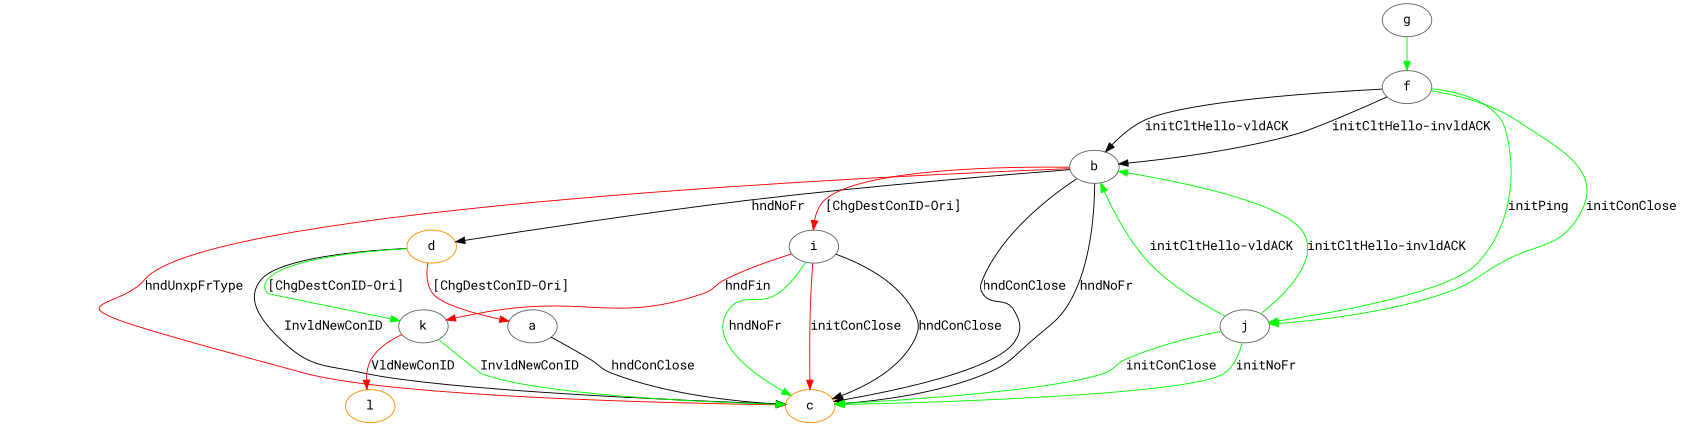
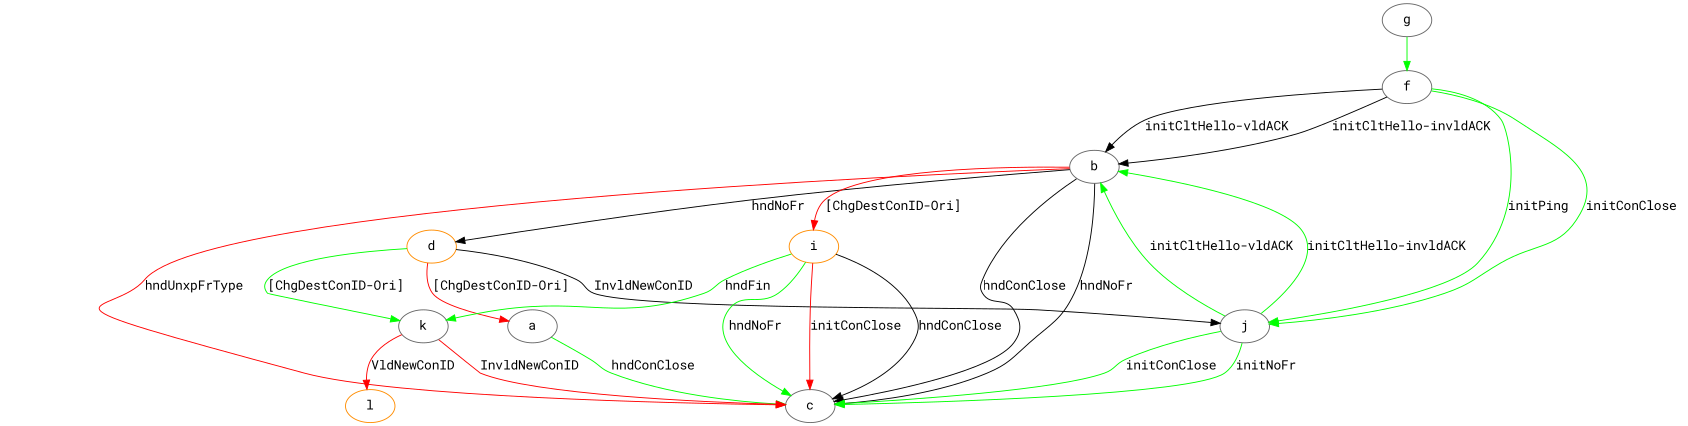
(814, 247) -> (814, 247)
(628, 308) -> (628, 308)
(414, 381) -> (829, 307)
(531, 385) -> (601, 394)
(658, 387) -> (658, 387)
(810, 406) -> (810, 406)
